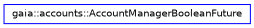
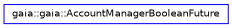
(127, 14) -> (116, 14)
